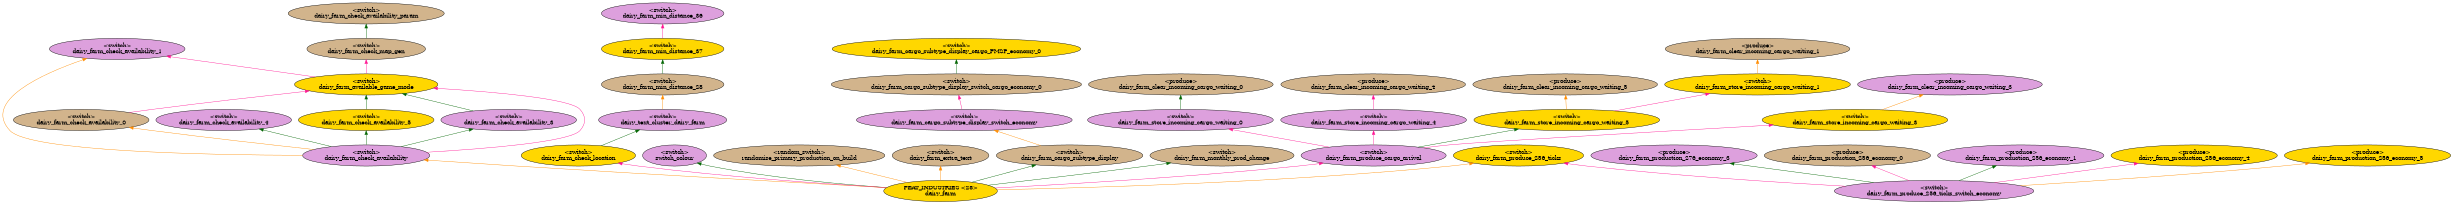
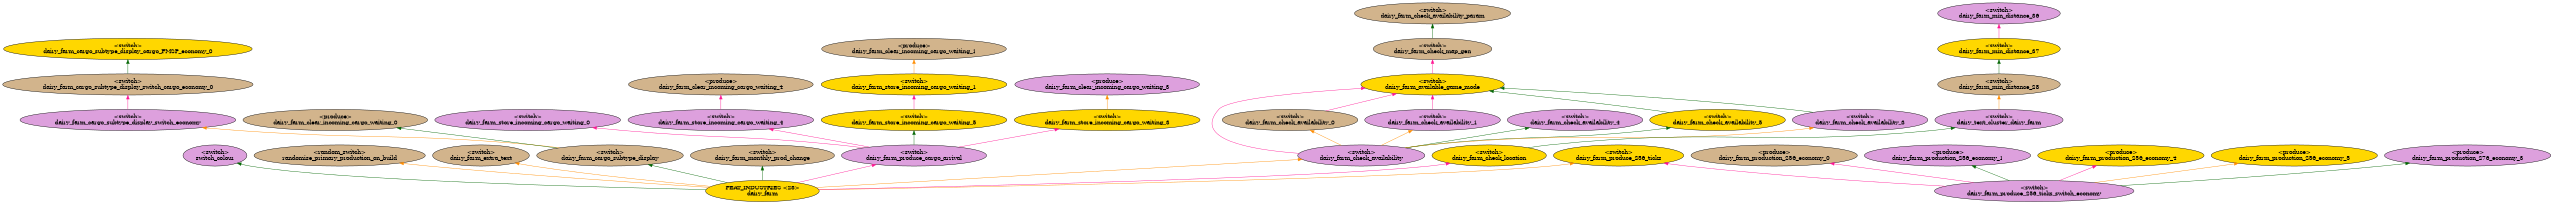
(243, 67) -> (1433, 104)
(1565, 84) -> none
(1181, 104) -> (479, 138)
(435, 138) -> (1607, 137)
